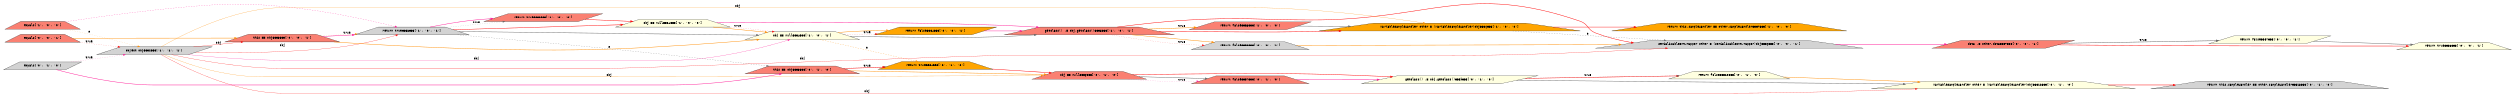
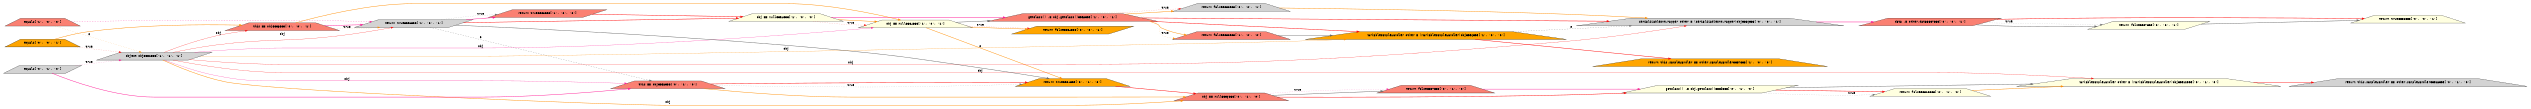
(1250, 26) -> (1231, 36)
(412, 31) -> (414, 23)
(1002, 31) -> none
(608, 33) -> (752, 43)
(43, 38) -> (43, 43)
(868, 50) -> (993, 53)
(601, 77) -> (670, 105)
none -> (393, 81)
